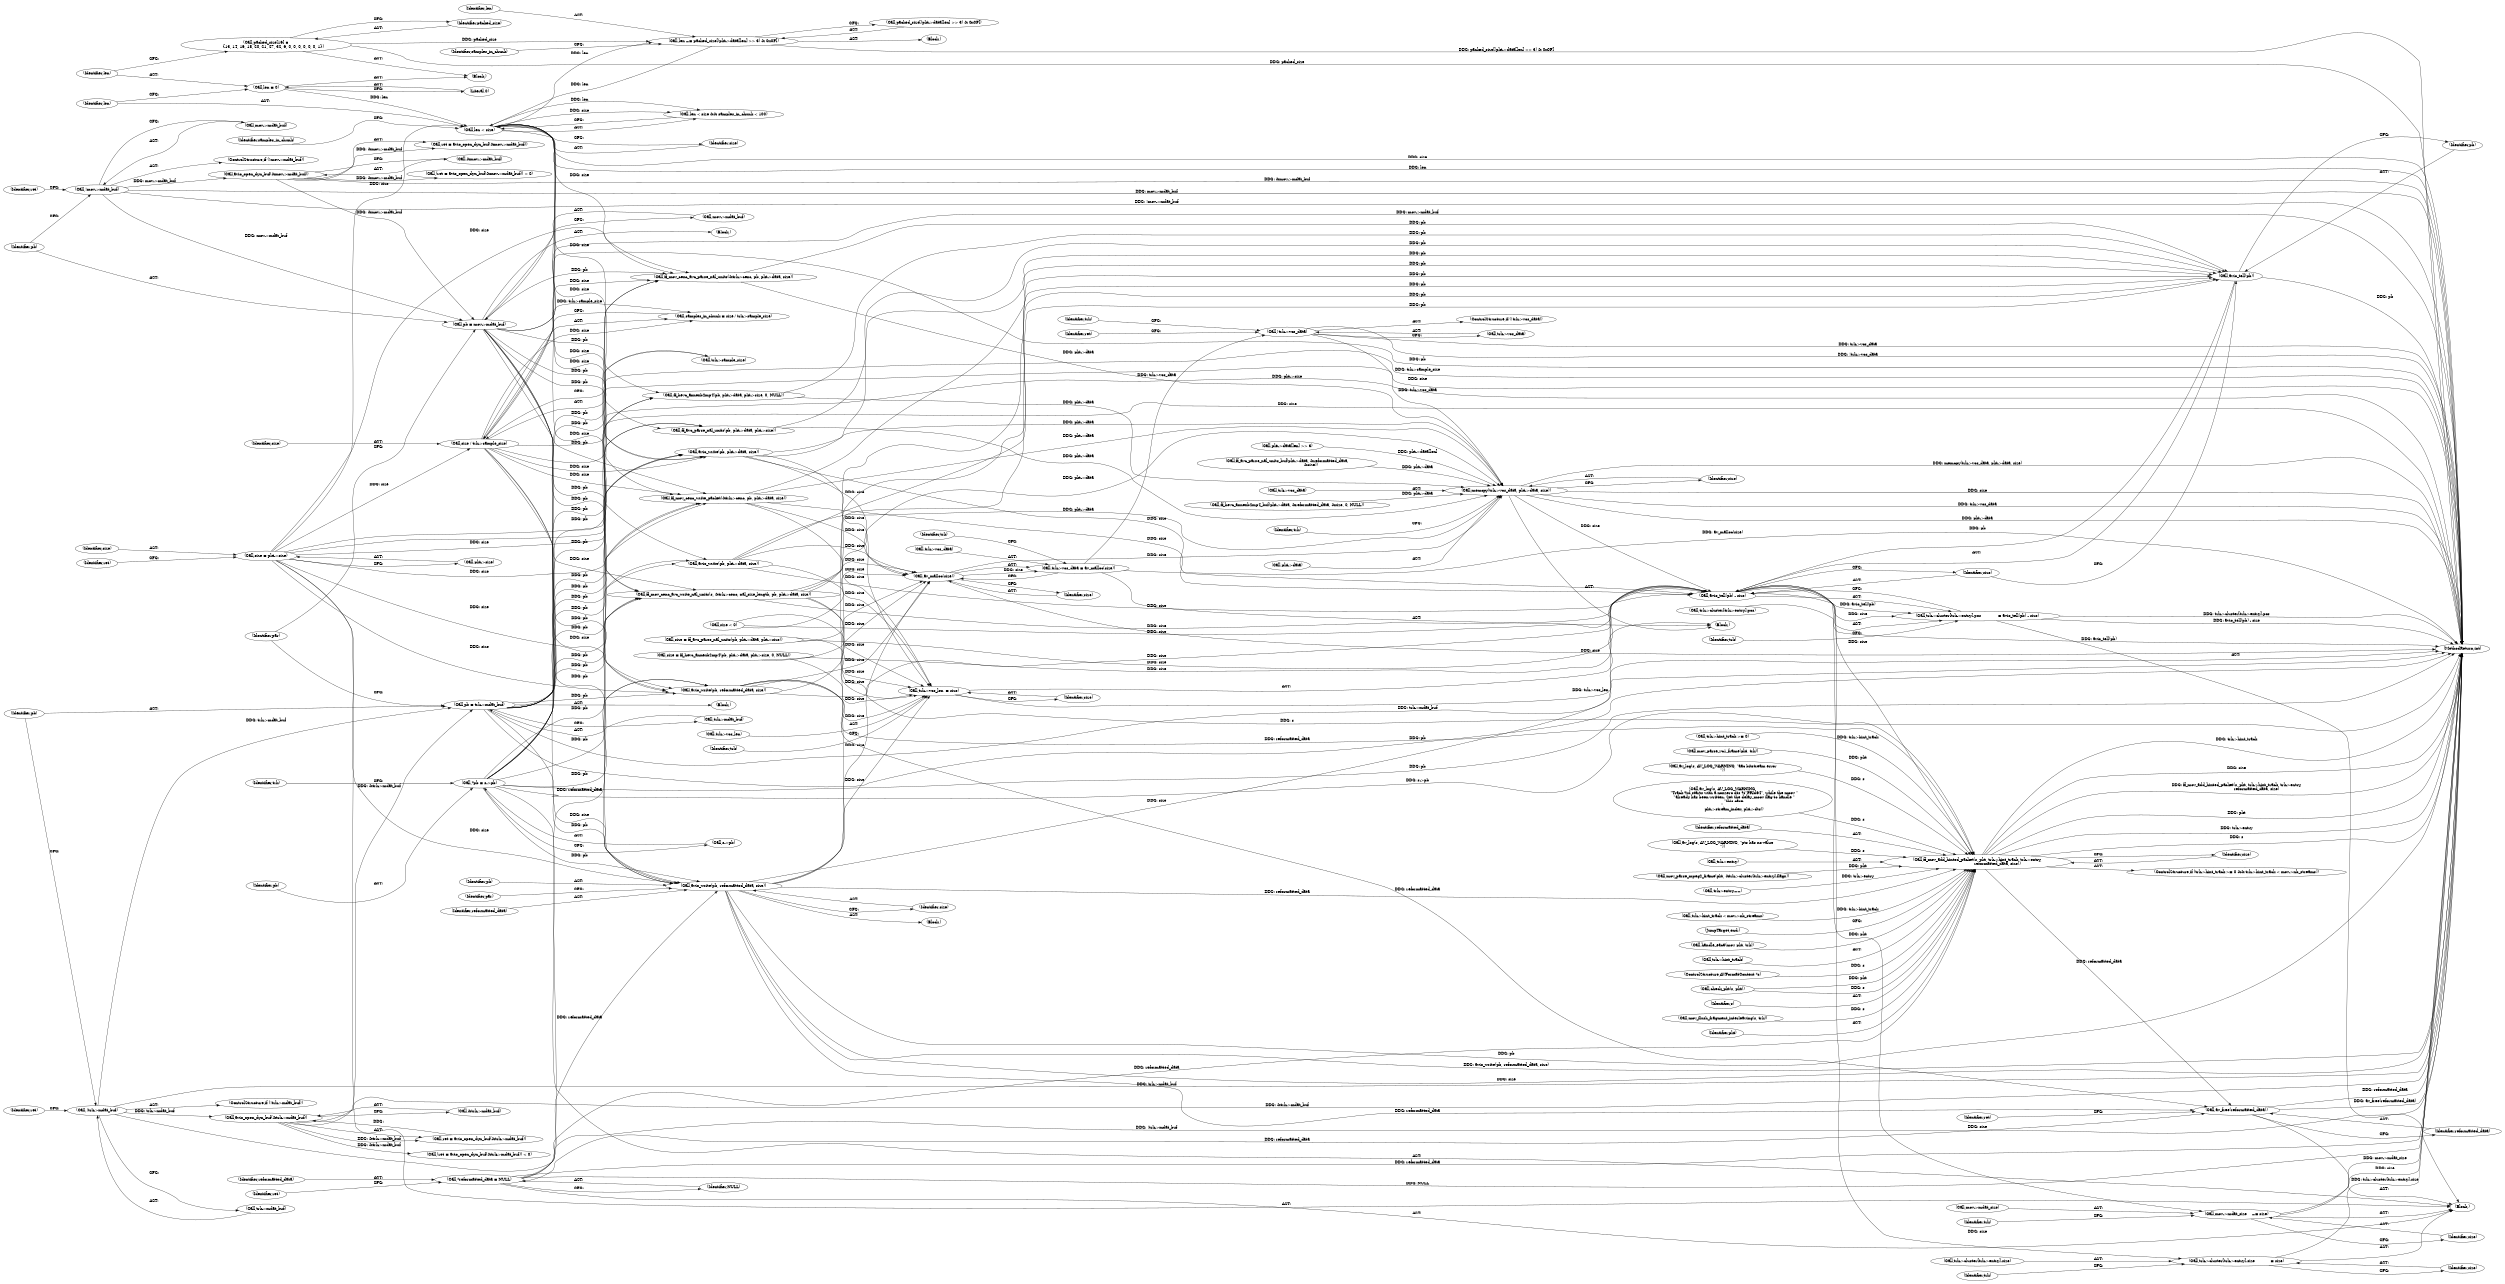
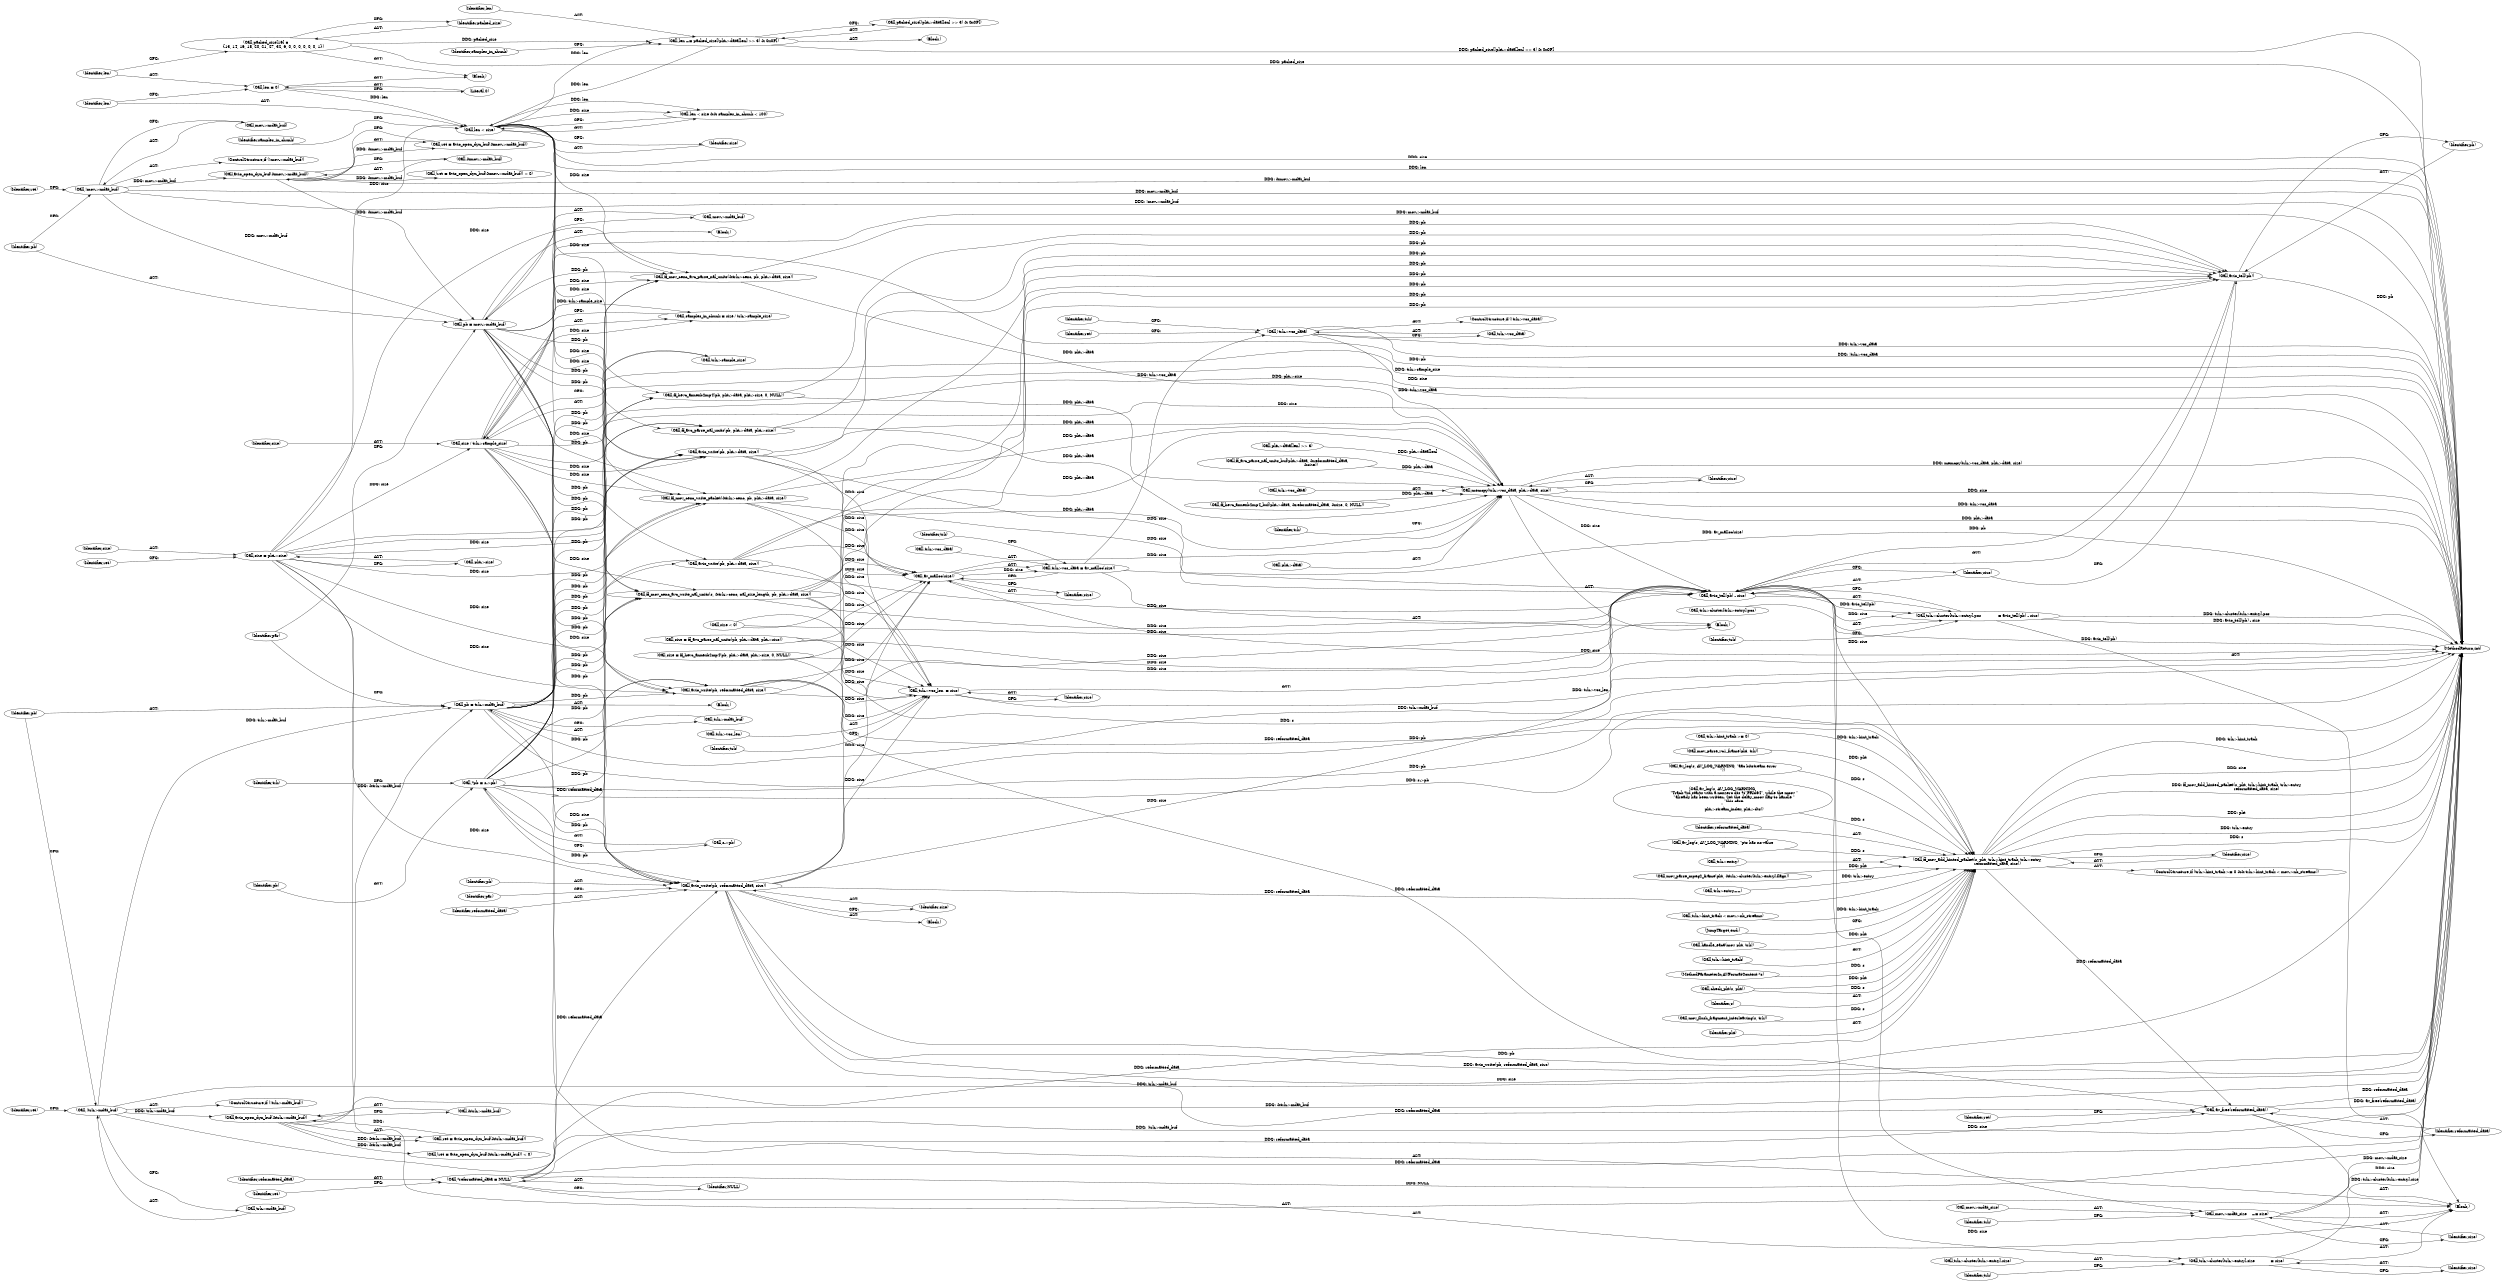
none -> (352, 144)
(1723, 975) -> (1723, 975)
